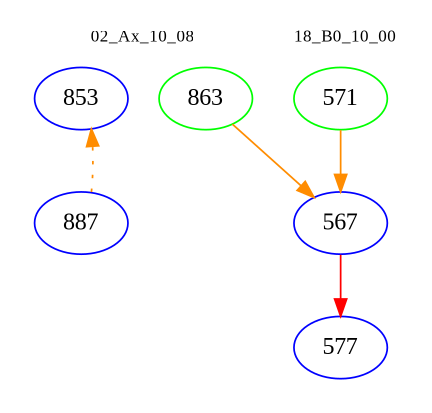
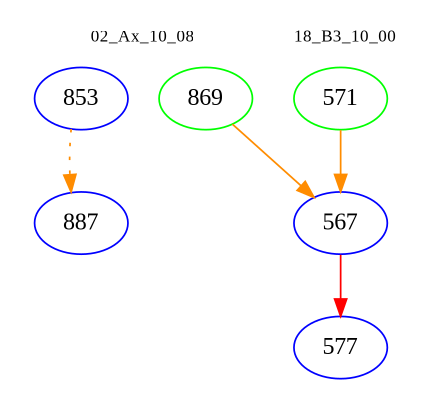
(346, 37) -> (346, 37)
(206, 99) -> (206, 99)
(93, 169) -> (70, 152)
